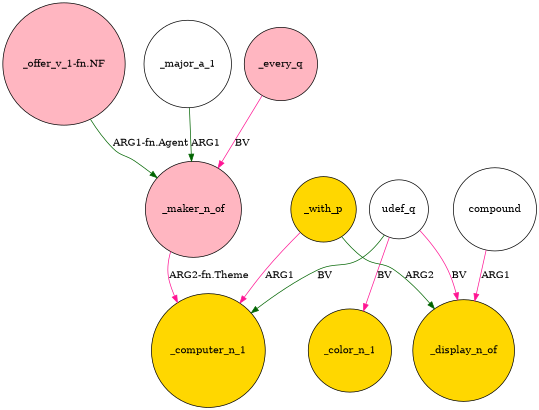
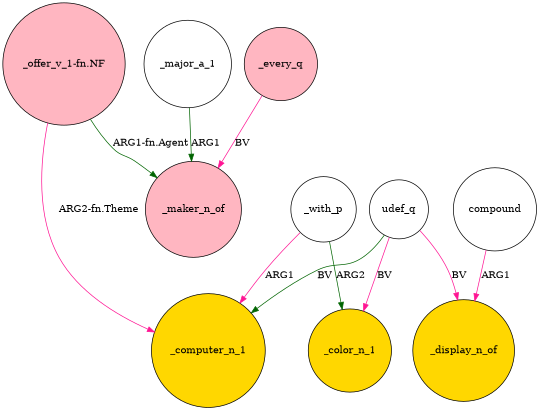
(324, 209) -> (324, 209)
(388, 266) -> (335, 272)
(168, 274) -> (55, 248)
